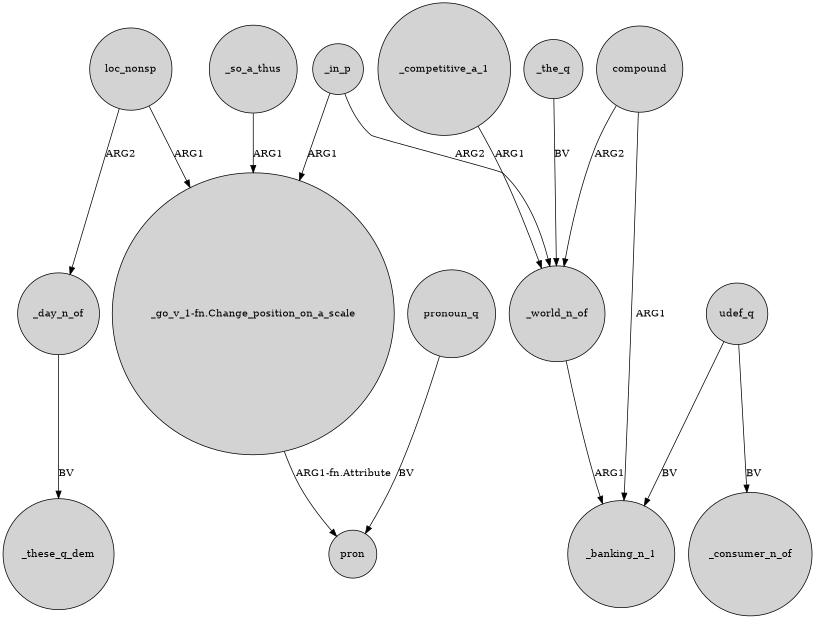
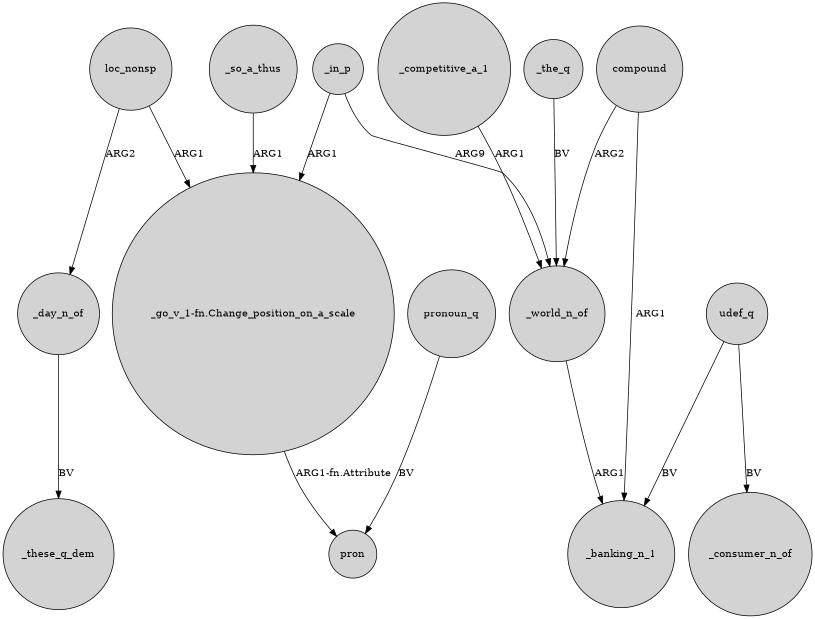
(470, 154) -> (470, 154)
